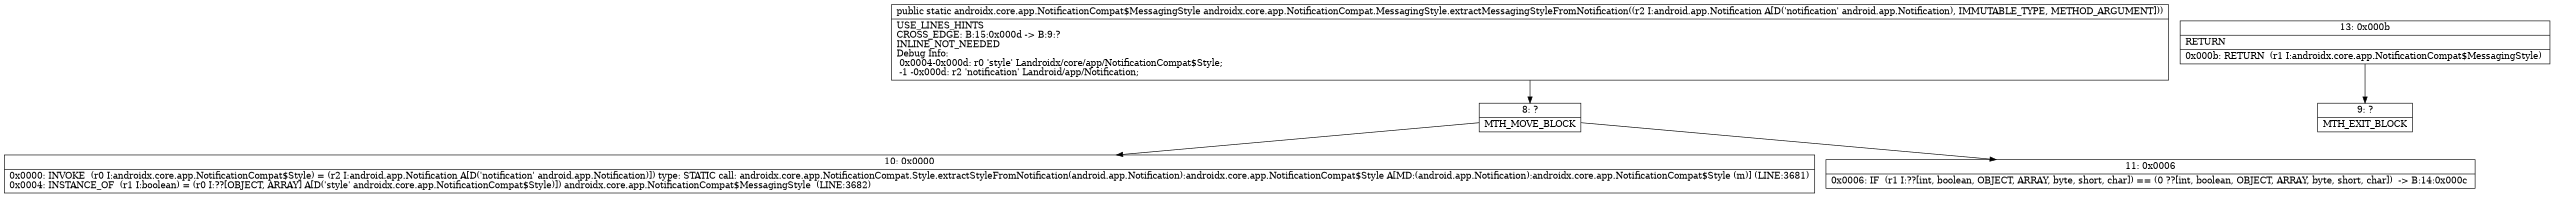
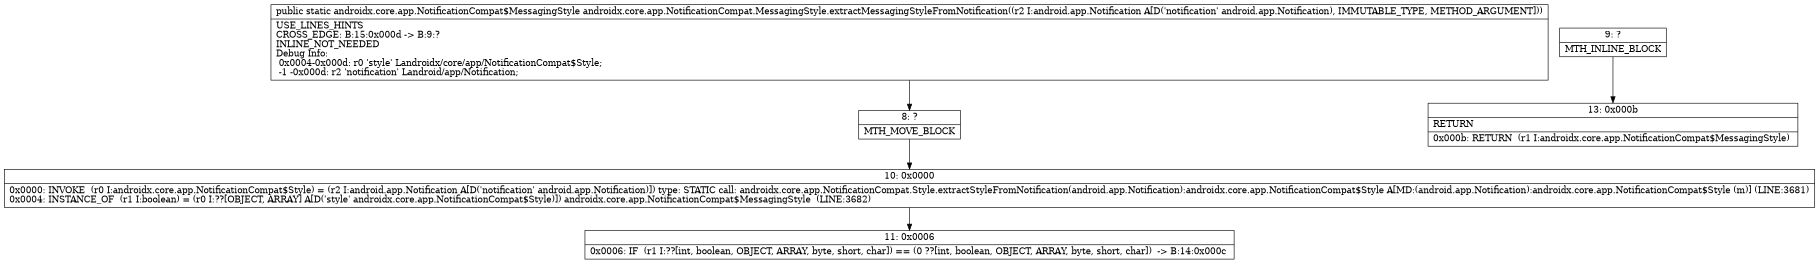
(2365, 80) -> (1613, 77)
(2365, 124) -> (1613, 49)
(1785, 141) -> (910, 216)
